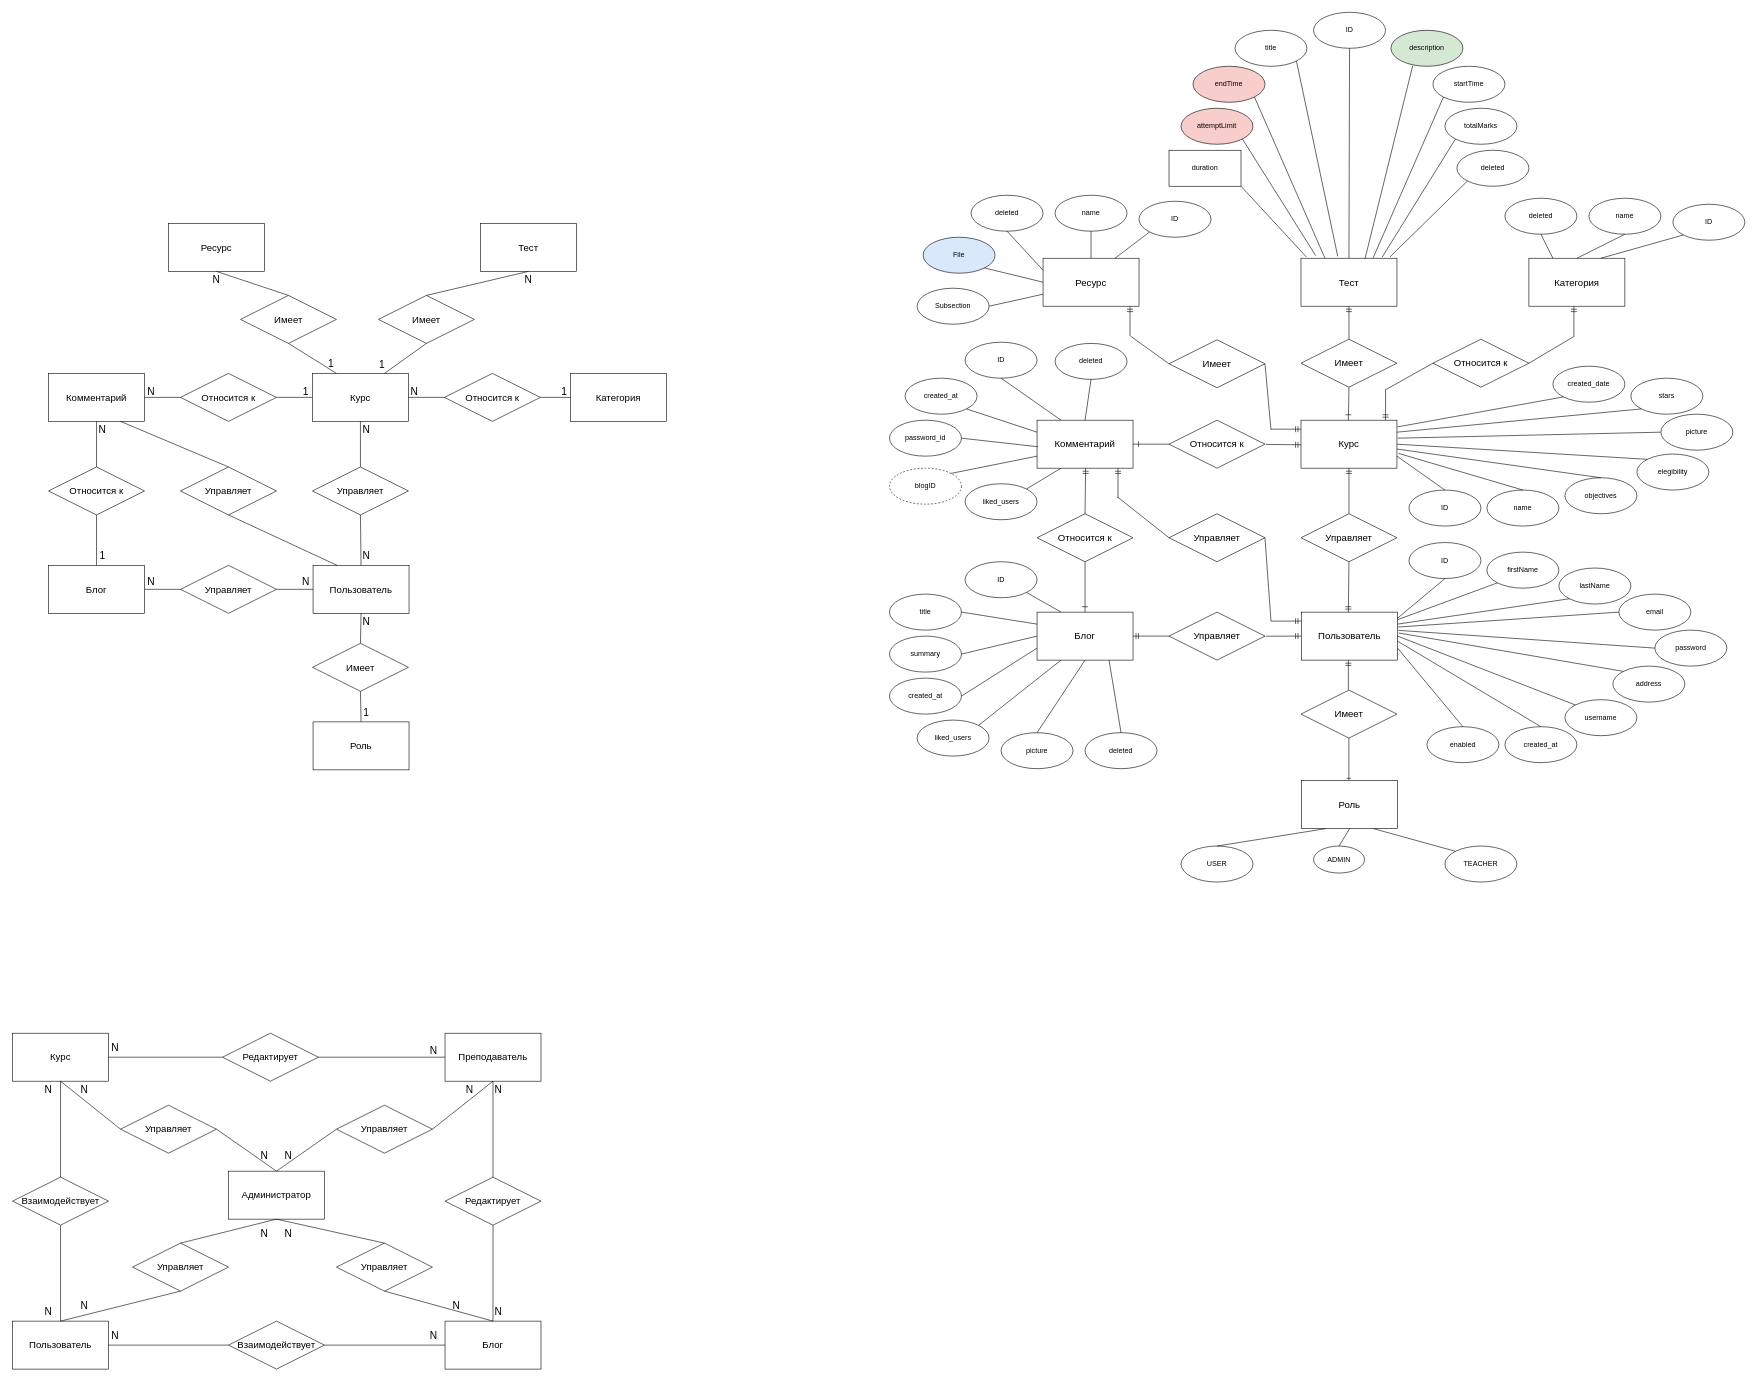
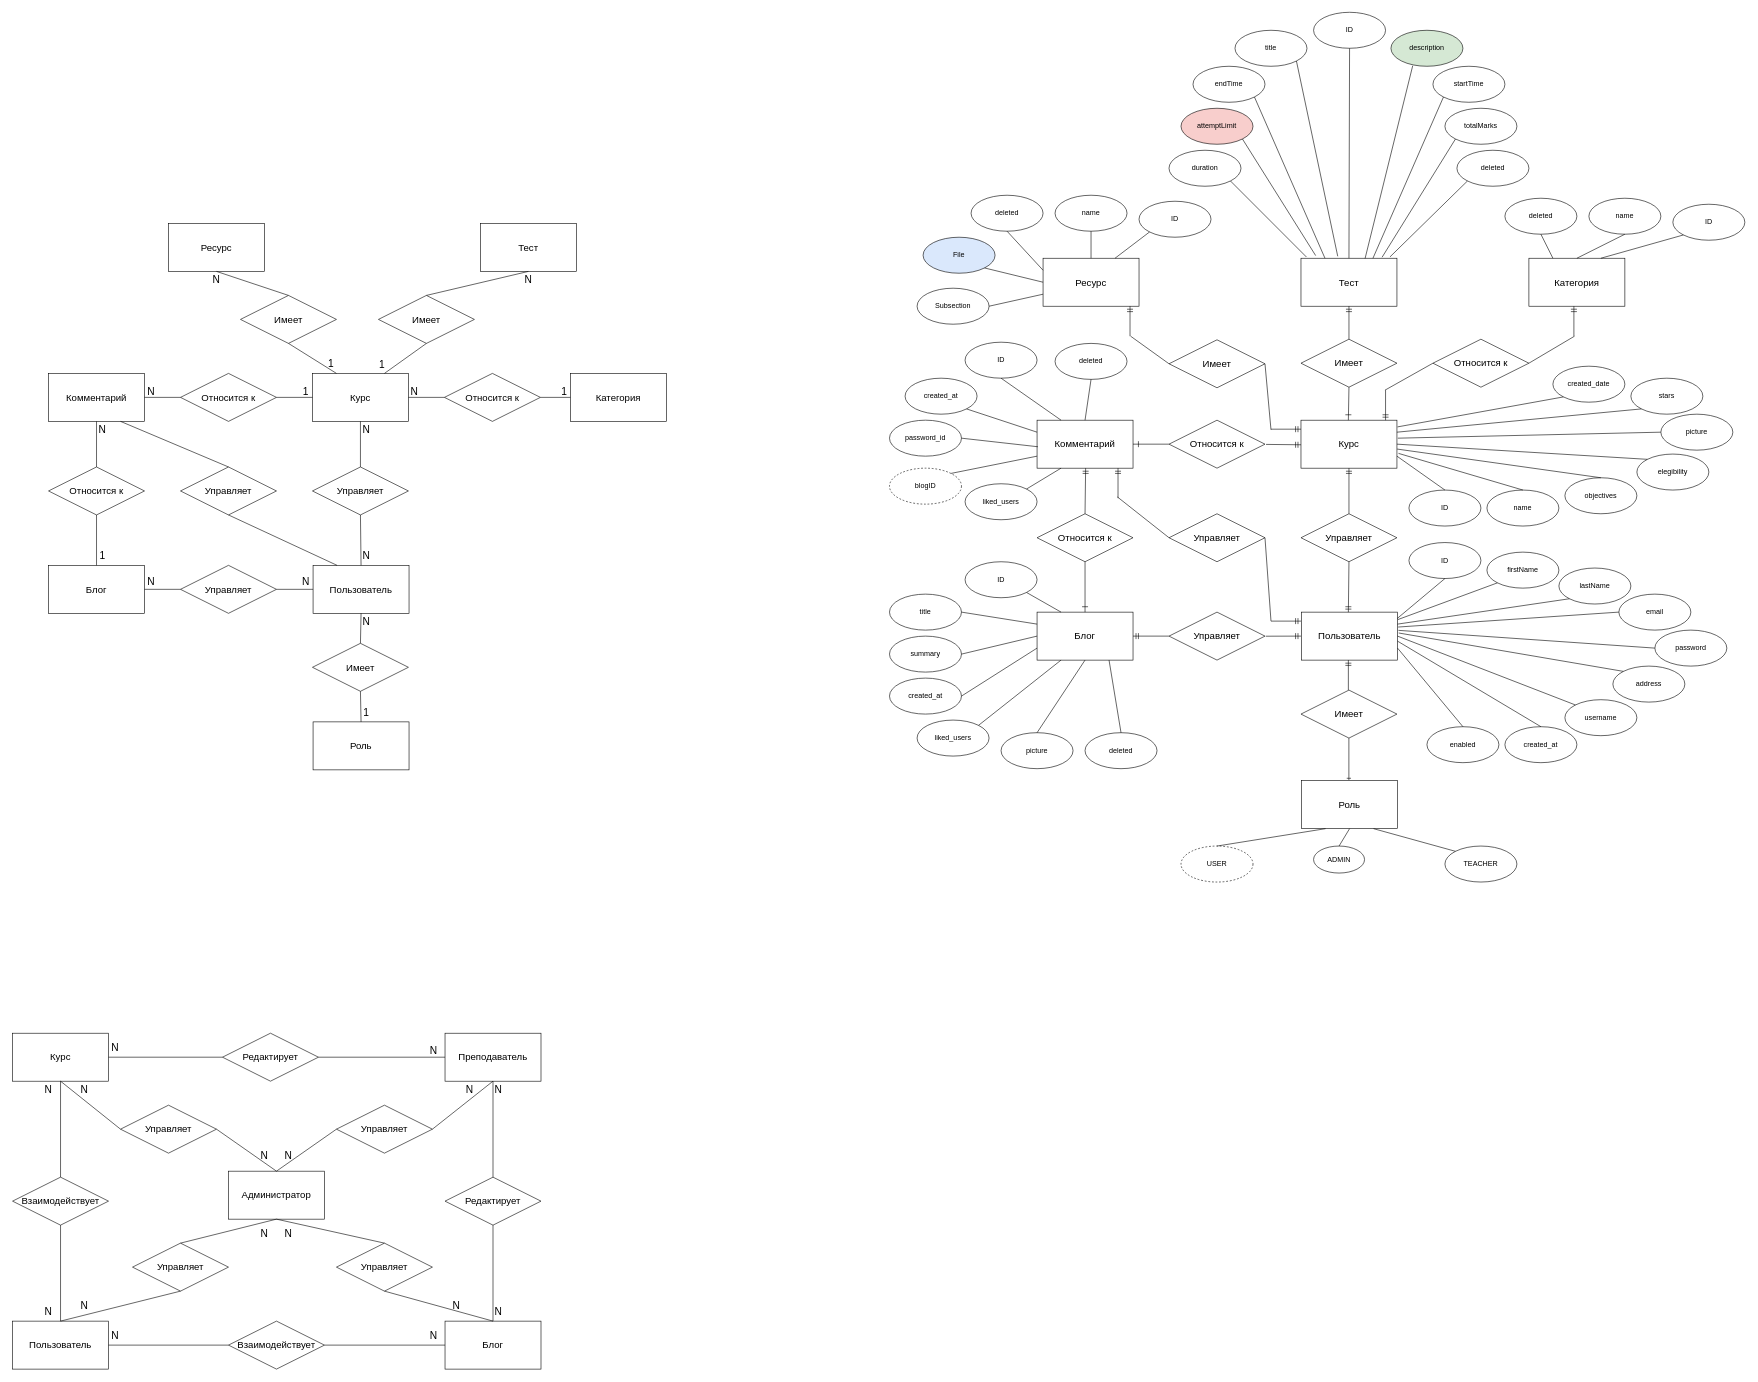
(1229, 84) -> (1229, 84)
(1205, 168) -> (1205, 168)
(1217, 864) -> (1217, 864)
